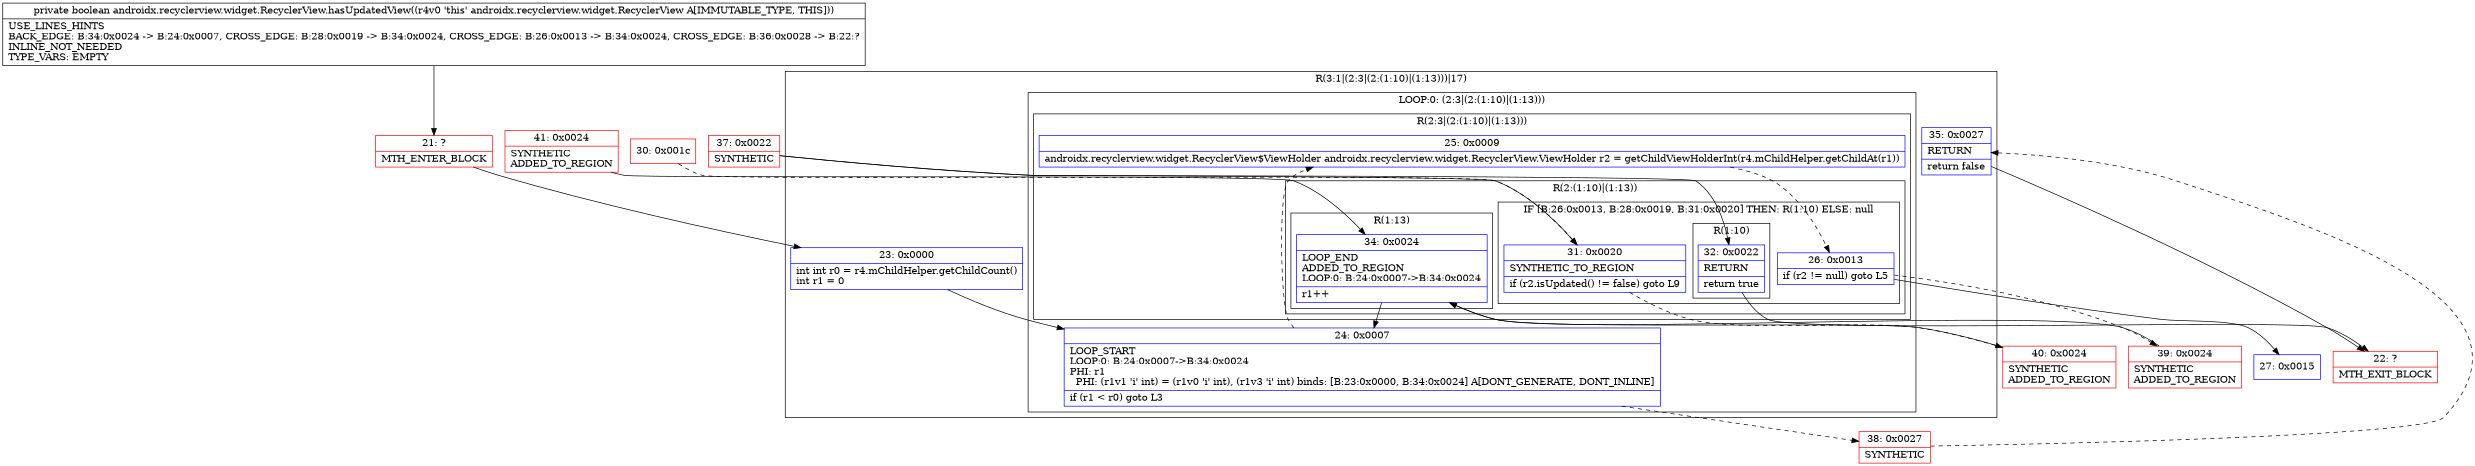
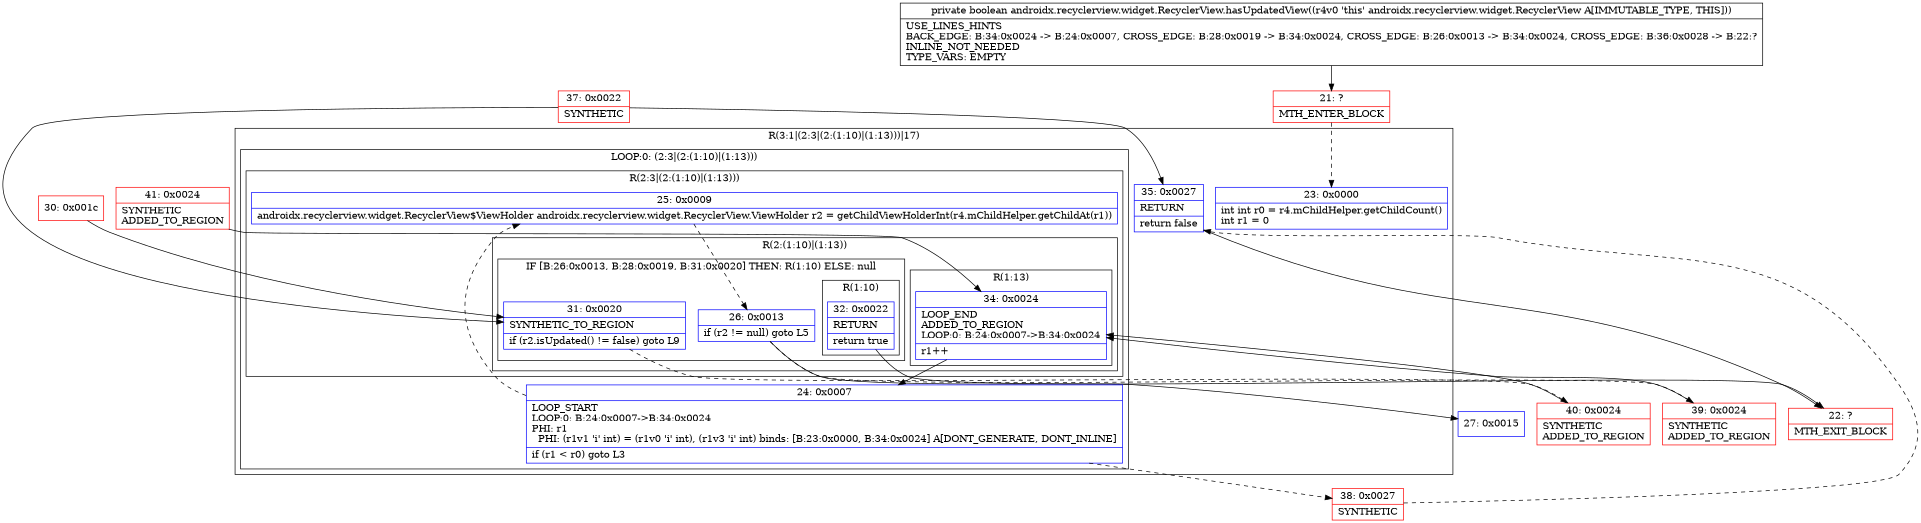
(1271, 176) -> (909, 114)
(1134, 177) -> (288, 283)
(633, 211) -> (1331, 151)
(1001, 312) -> none
